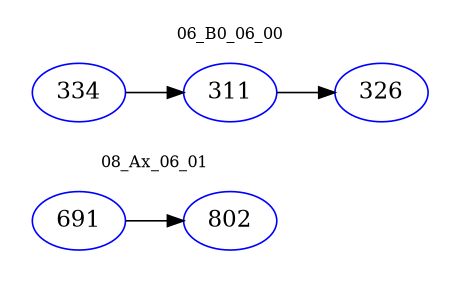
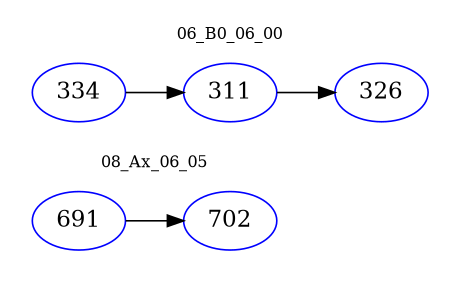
(155, 163) -> (155, 163)
(230, 221) -> (230, 221)
